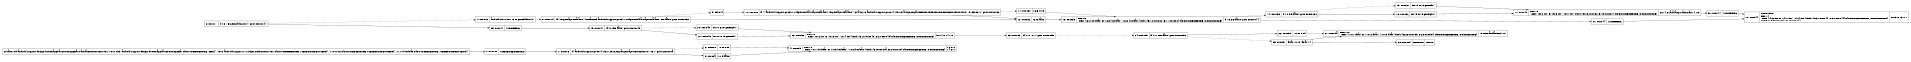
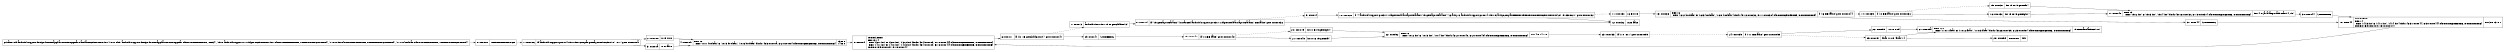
(1053, 20) -> none
(1430, 42) -> (2024, 38)
none -> (923, 43)
